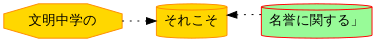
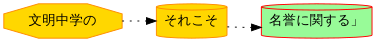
(249, 15) -> (239, 27)
